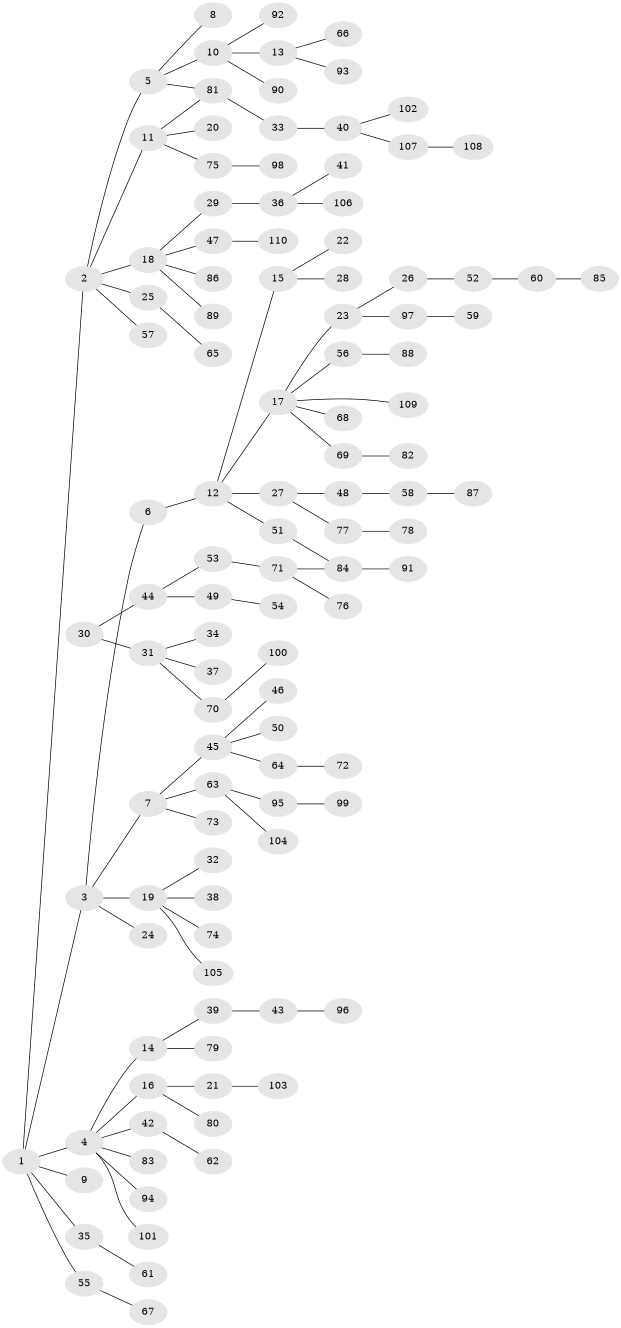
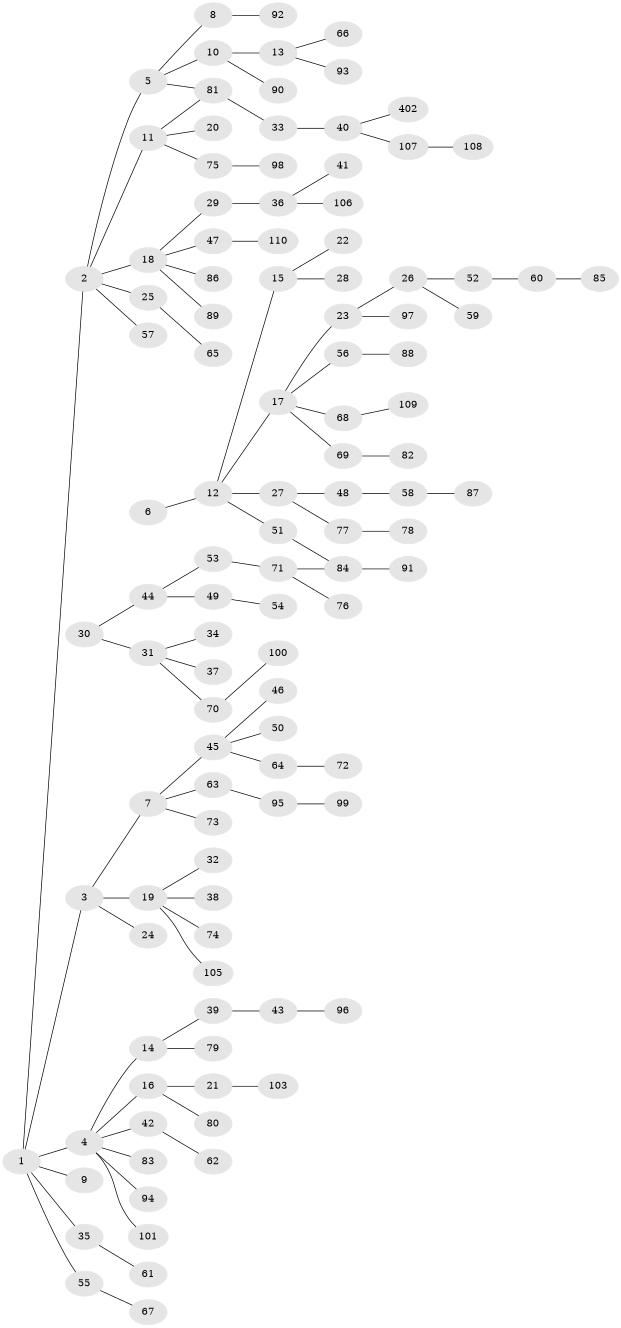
(246, 34) -> (246, 15)
(408, 109) -> (408, 109)
(441, 317) -> (441, 298)
(343, 399) -> (375, 412)
(107, 704) -> none
(278, 842) -> none
